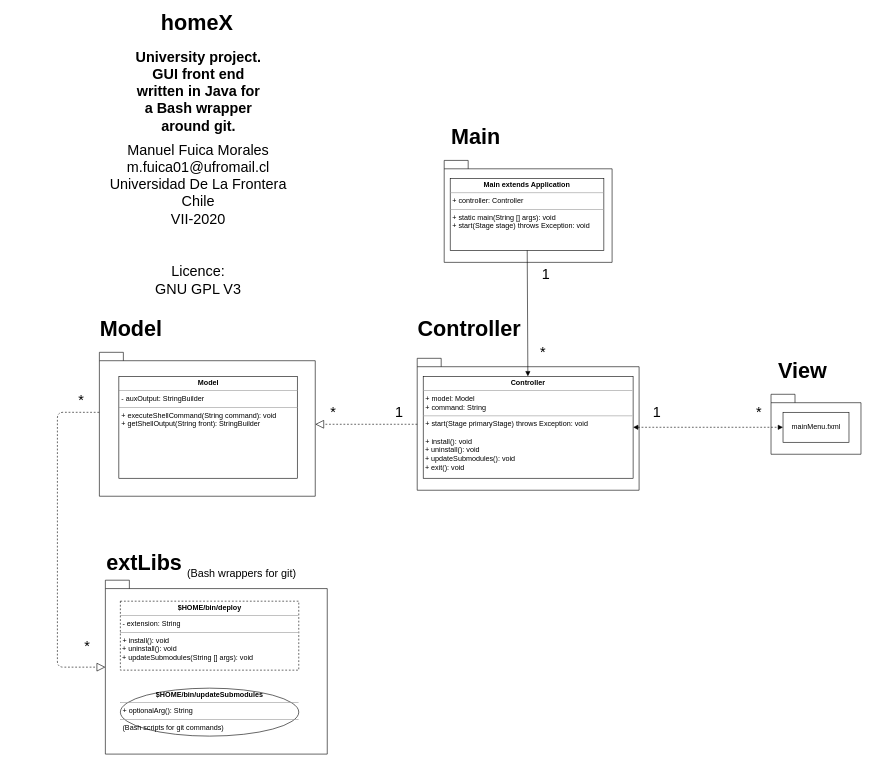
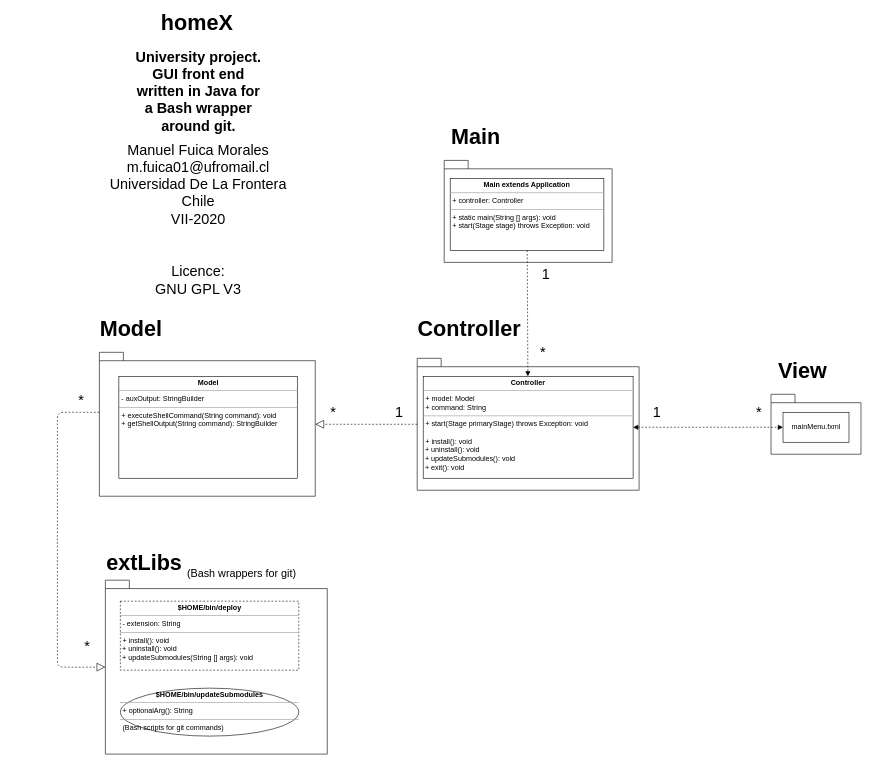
(528, 310) -> (528, 310)
(200, 394) -> (204, 394)
